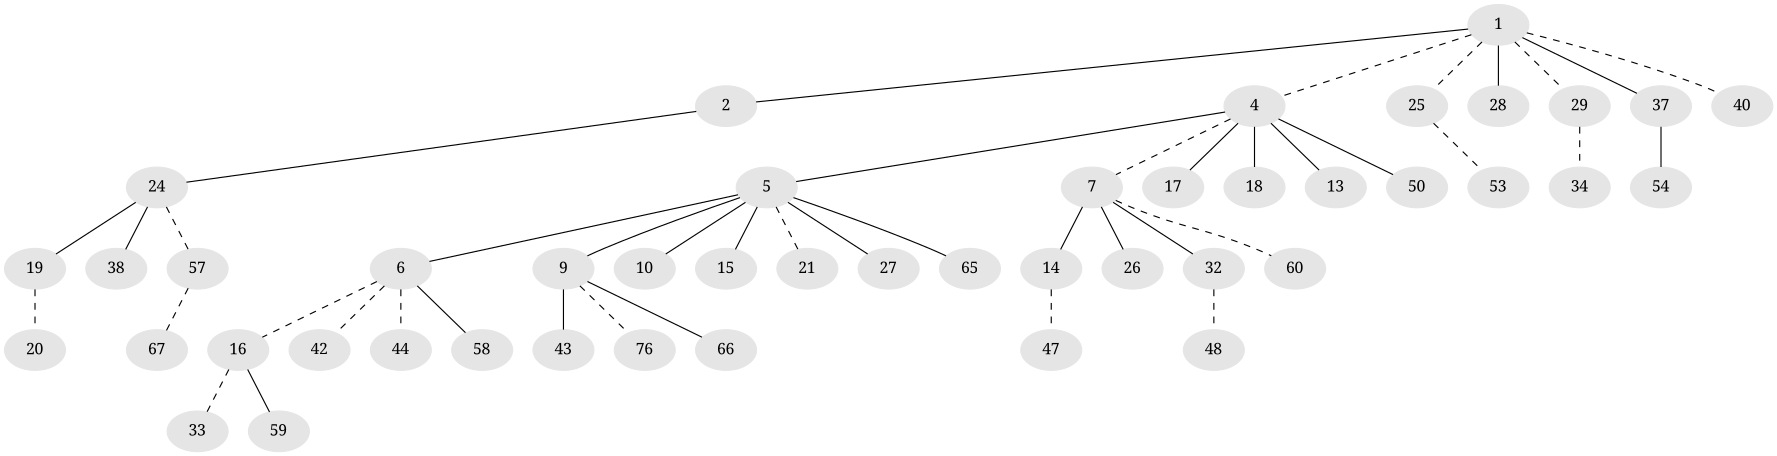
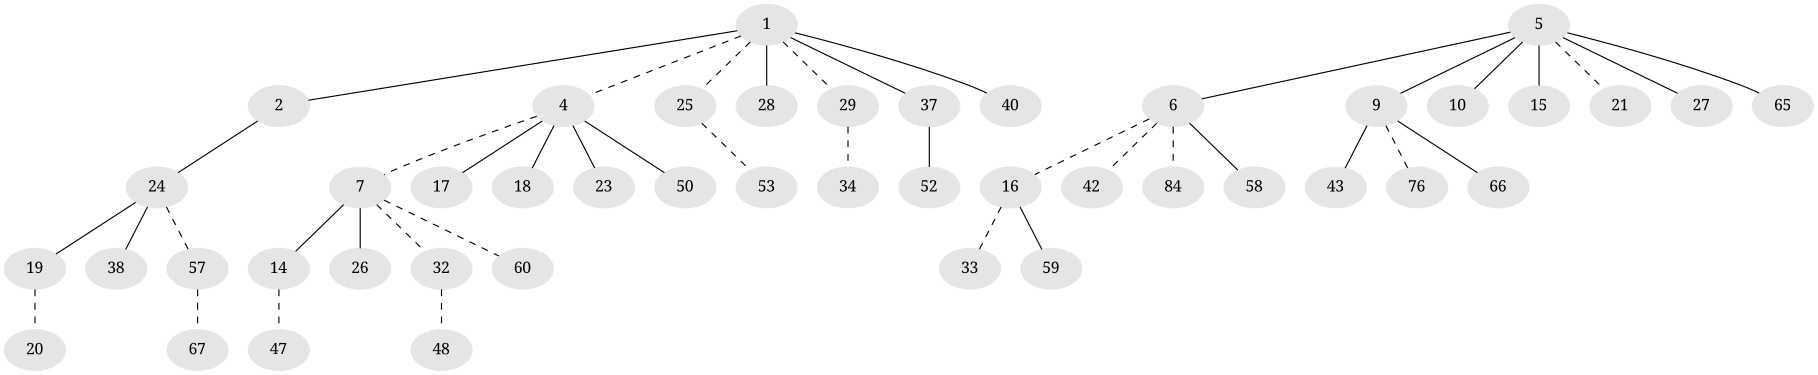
(1624, 60) -> (892, 60)
(1011, 147) -> none
(1336, 187) -> (604, 187)
(1661, 187) -> (929, 187)
(1153, 228) -> (401, 228)
(401, 350) -> (1173, 187)
